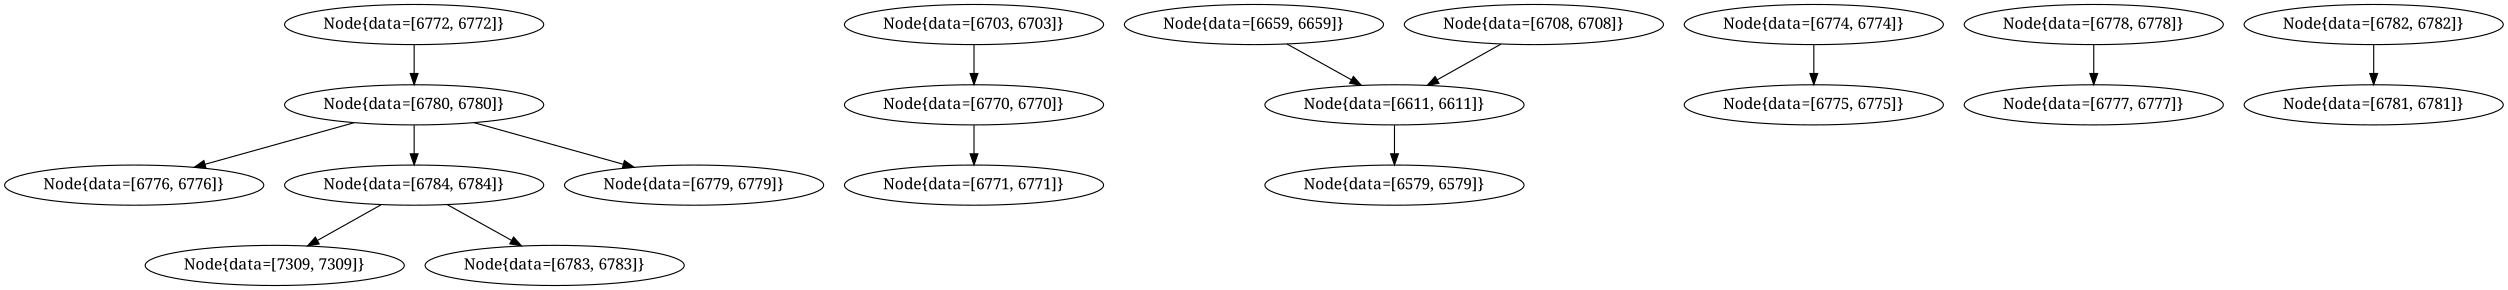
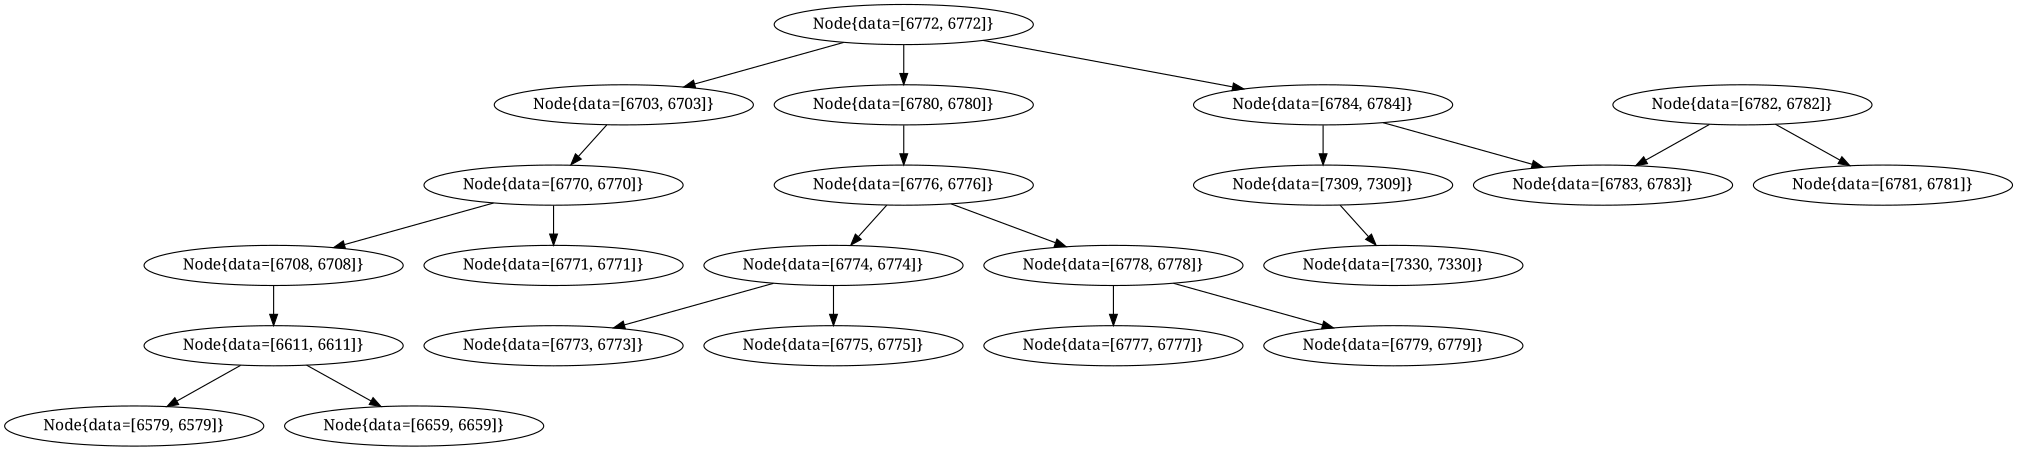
(1319, 62) -> (339, 383)
none -> (769, 63)
(414, 140) -> (1108, 64)
none -> (1677, 142)
(549, 143) -> (1248, 304)
none -> (873, 221)
none -> (1003, 223)
none -> (419, 224)
none -> (1393, 265)
none -> (554, 346)
